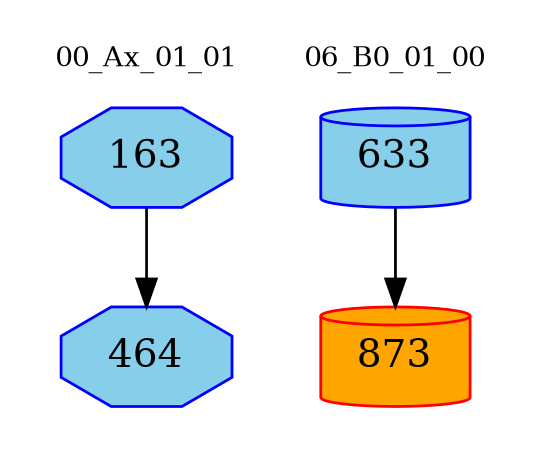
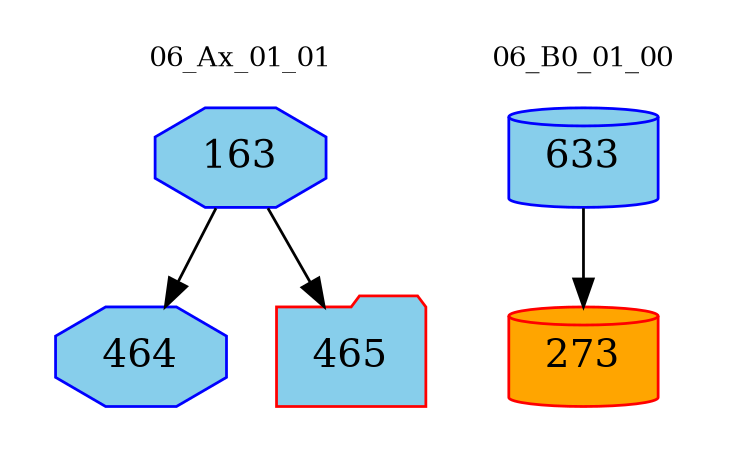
(147, 59) -> (241, 59)
none -> (351, 357)
(395, 357) -> (583, 357)
